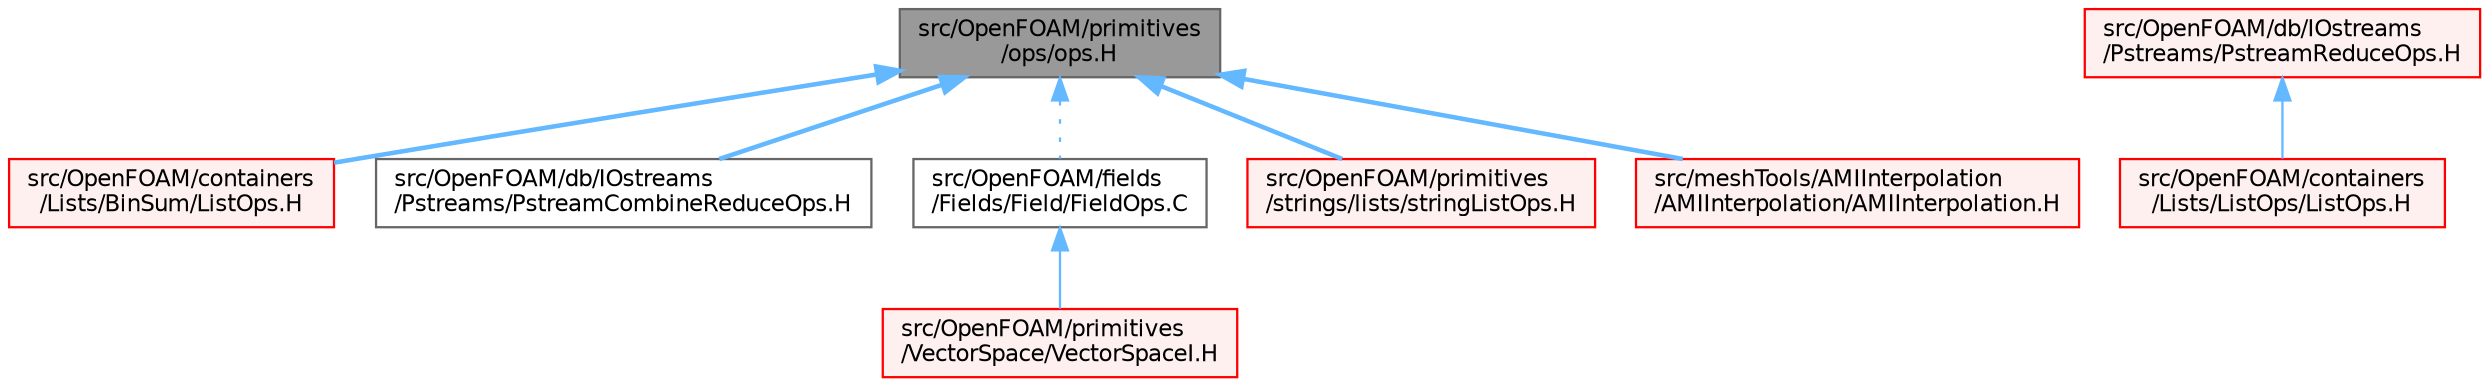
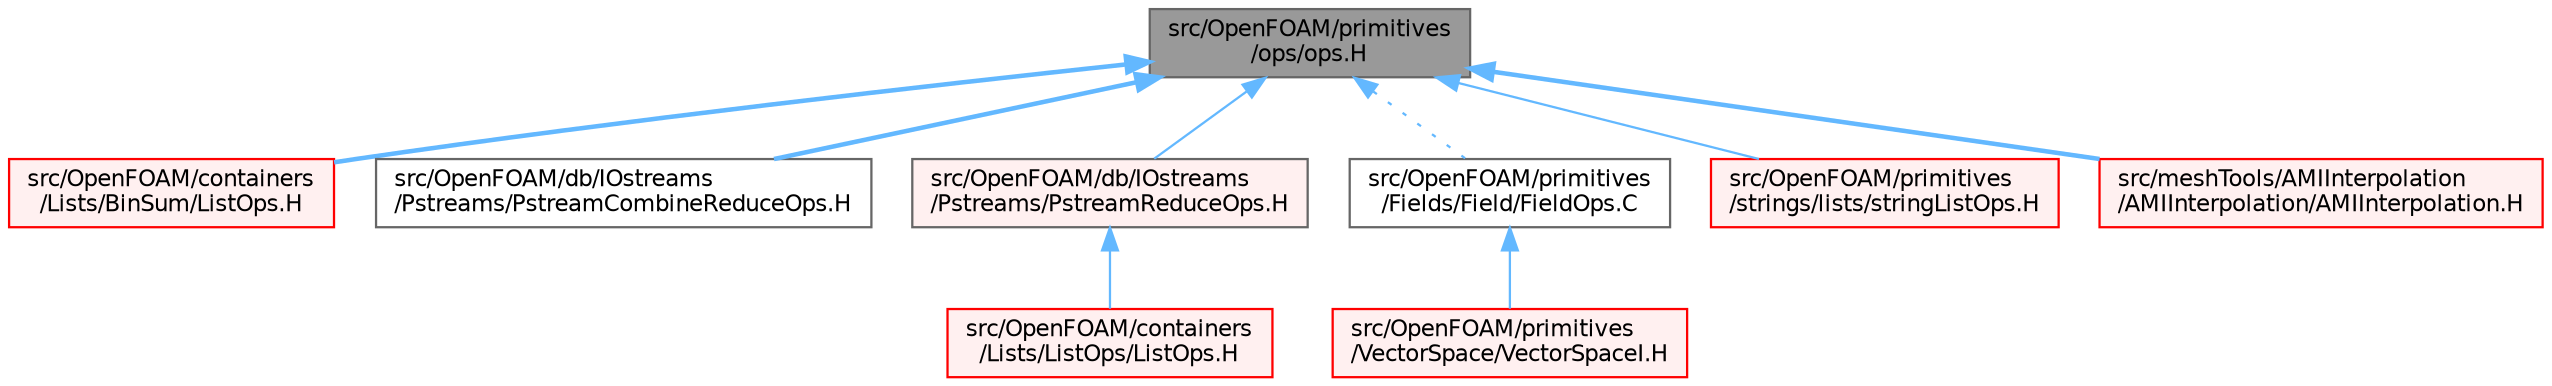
(2282, 43) -> (1110, 193)
(1251, 122) -> (1609, 121)
none -> (1200, 125)
(1060, 193) -> (1510, 193)
